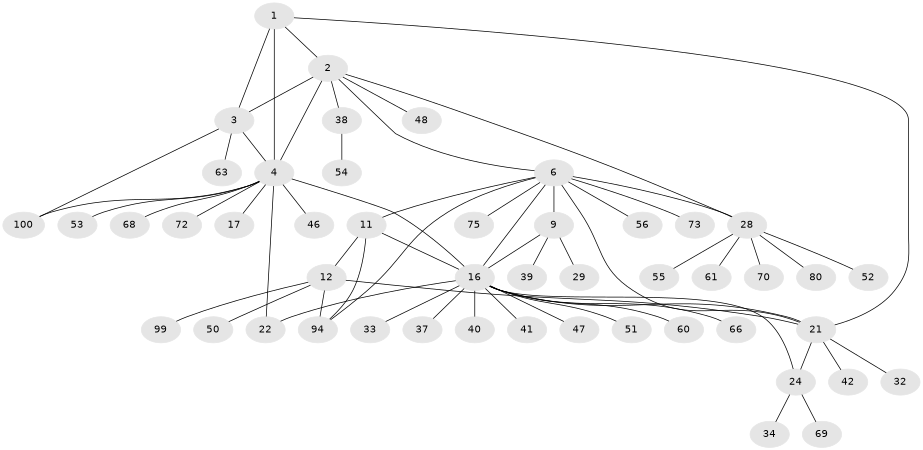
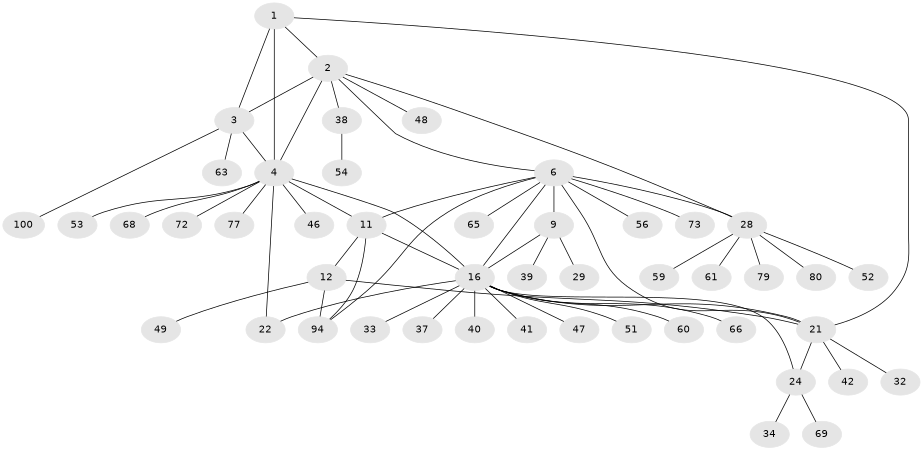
(133, 200) -> (320, 199)
(234, 225) -> (234, 225)
(474, 225) -> (474, 225)
(659, 277) -> (659, 277)
(764, 277) -> (764, 277)
(161, 330) -> (161, 330)
(213, 330) -> none
